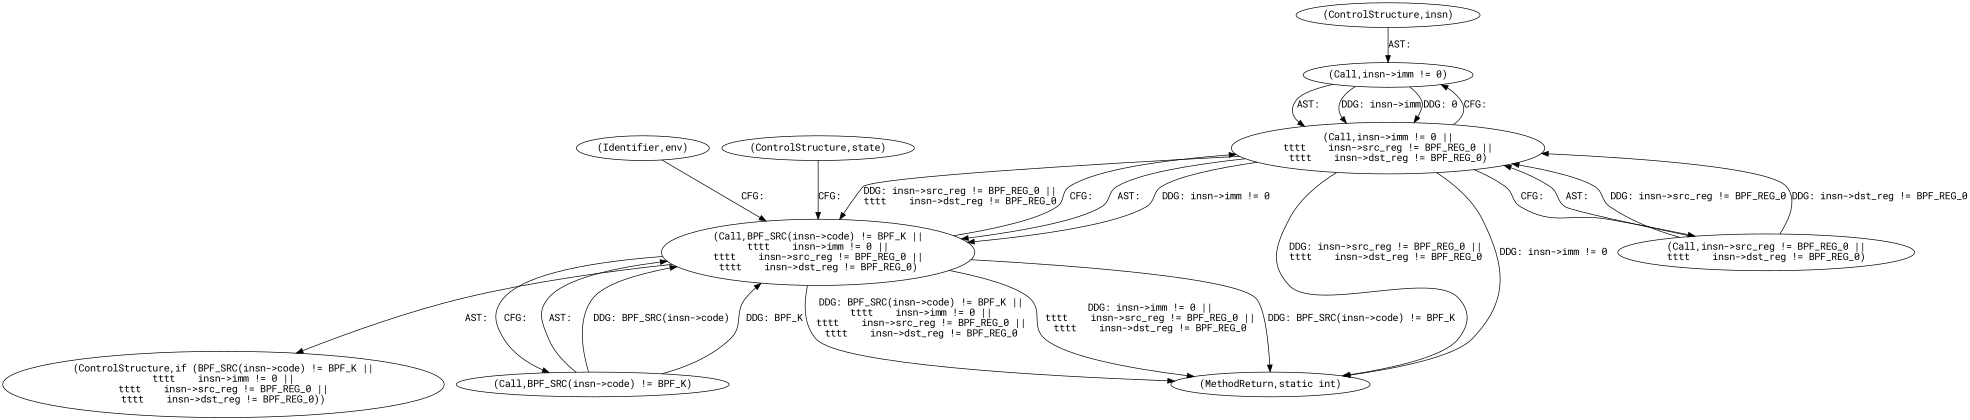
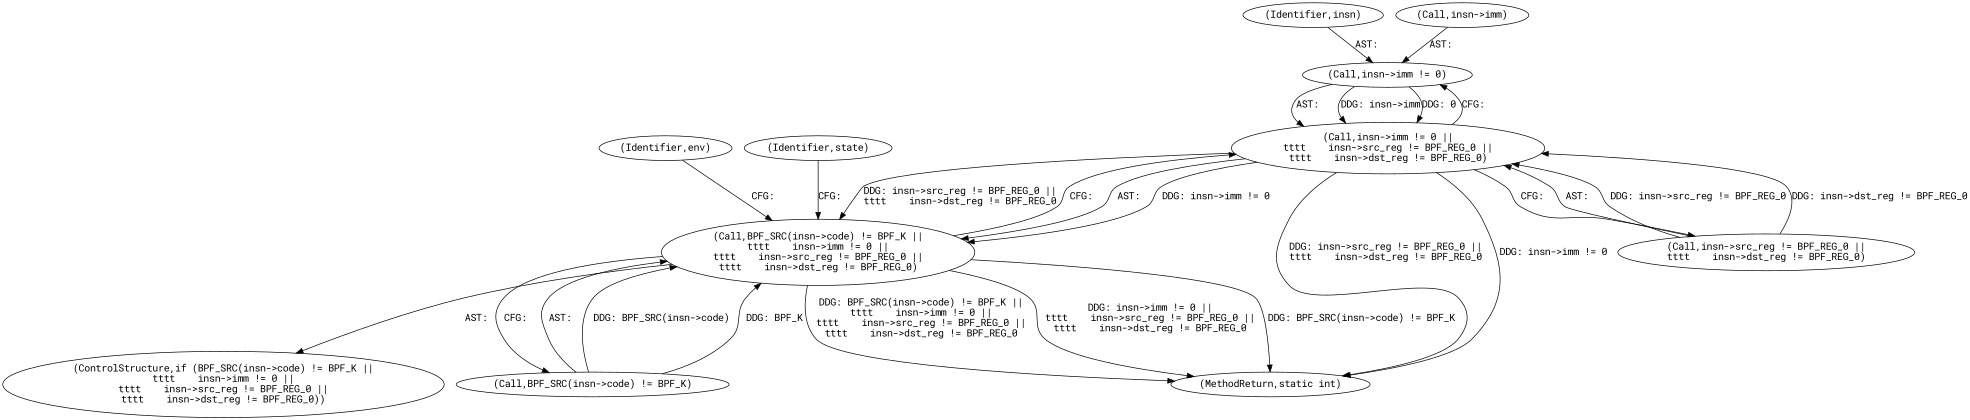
(1388, 15) -> (1313, 15)
none -> (1462, 15)
(818, 148) -> (818, 148)
